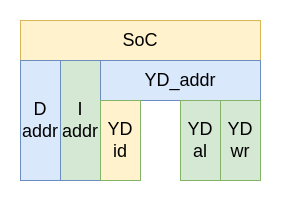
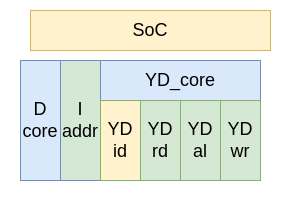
(141, 41) -> (151, 31)
(181, 81) -> (181, 81)
(41, 121) -> (41, 121)
none -> (161, 141)
